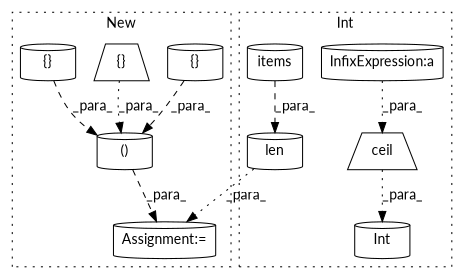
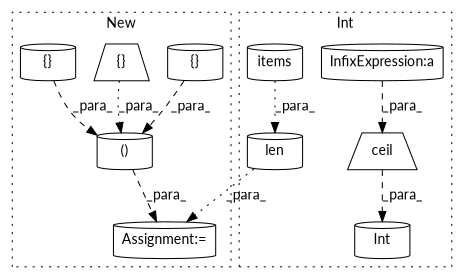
(275, 102) -> (275, 102)
(382, 102) -> (382, 102)
(382, 191) -> (382, 191)
